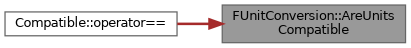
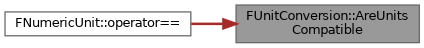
(91, 24) -> (98, 24)
